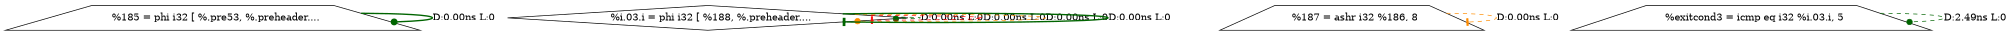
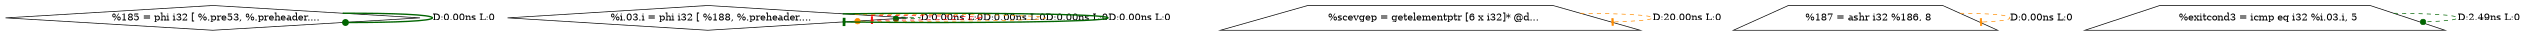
(213, 18) -> (213, 18)
none -> (1430, 18)
